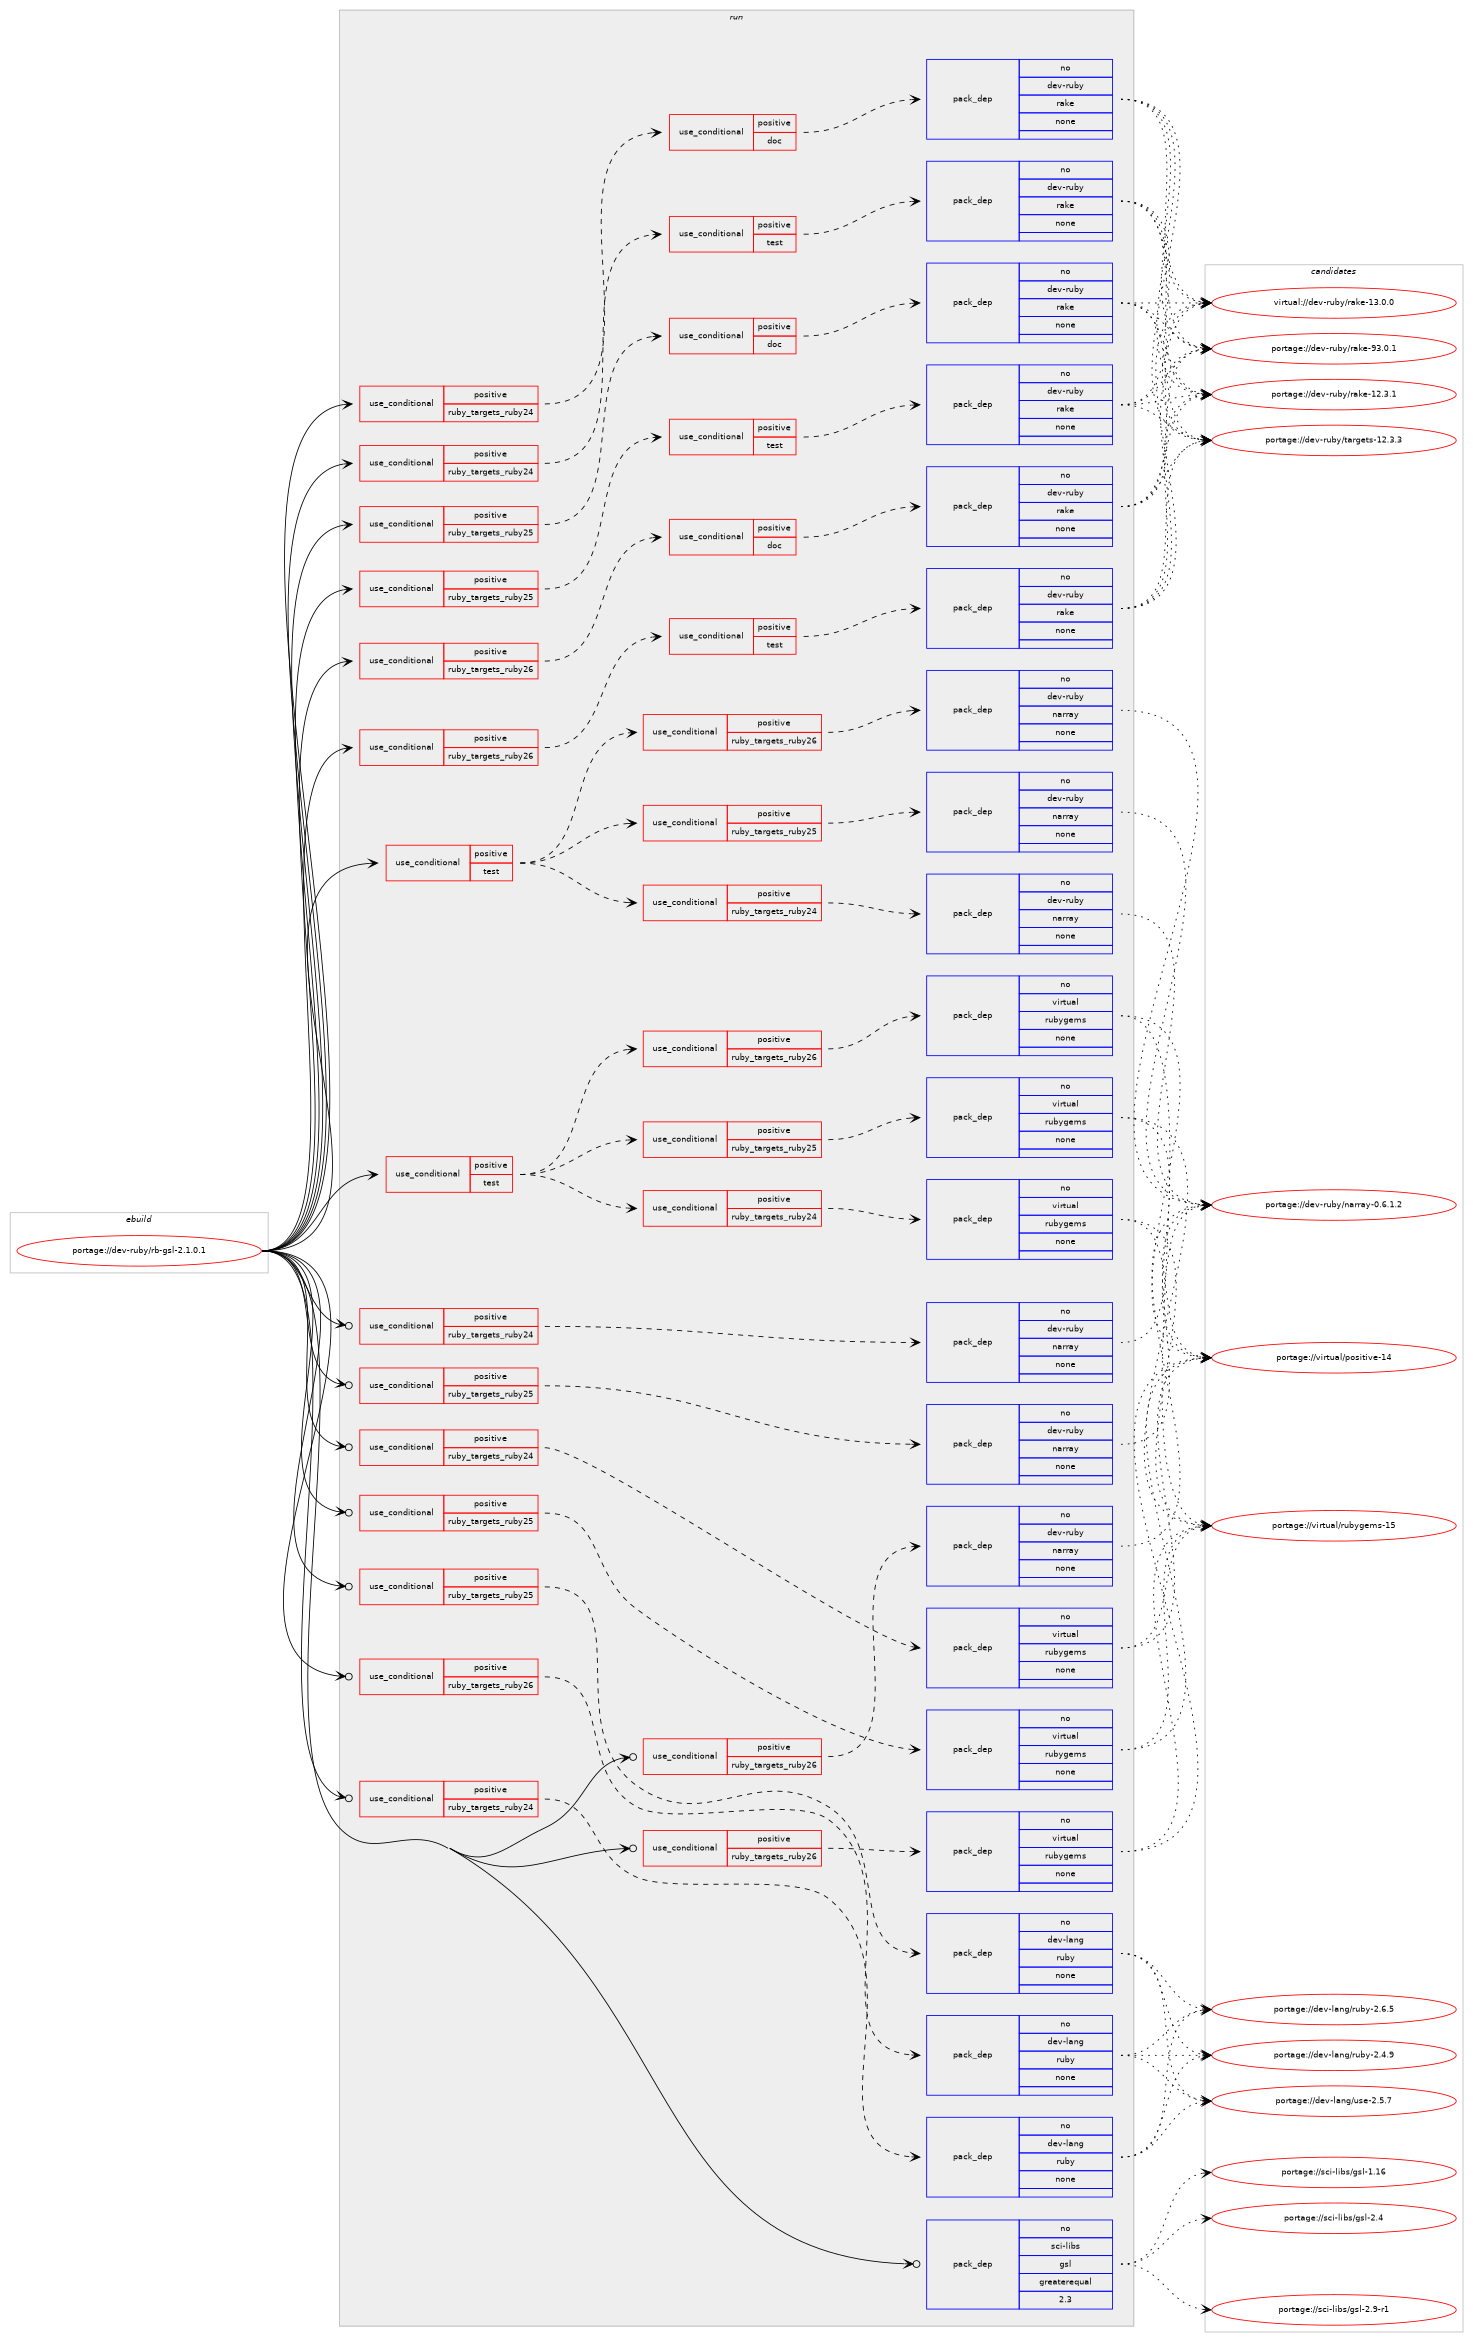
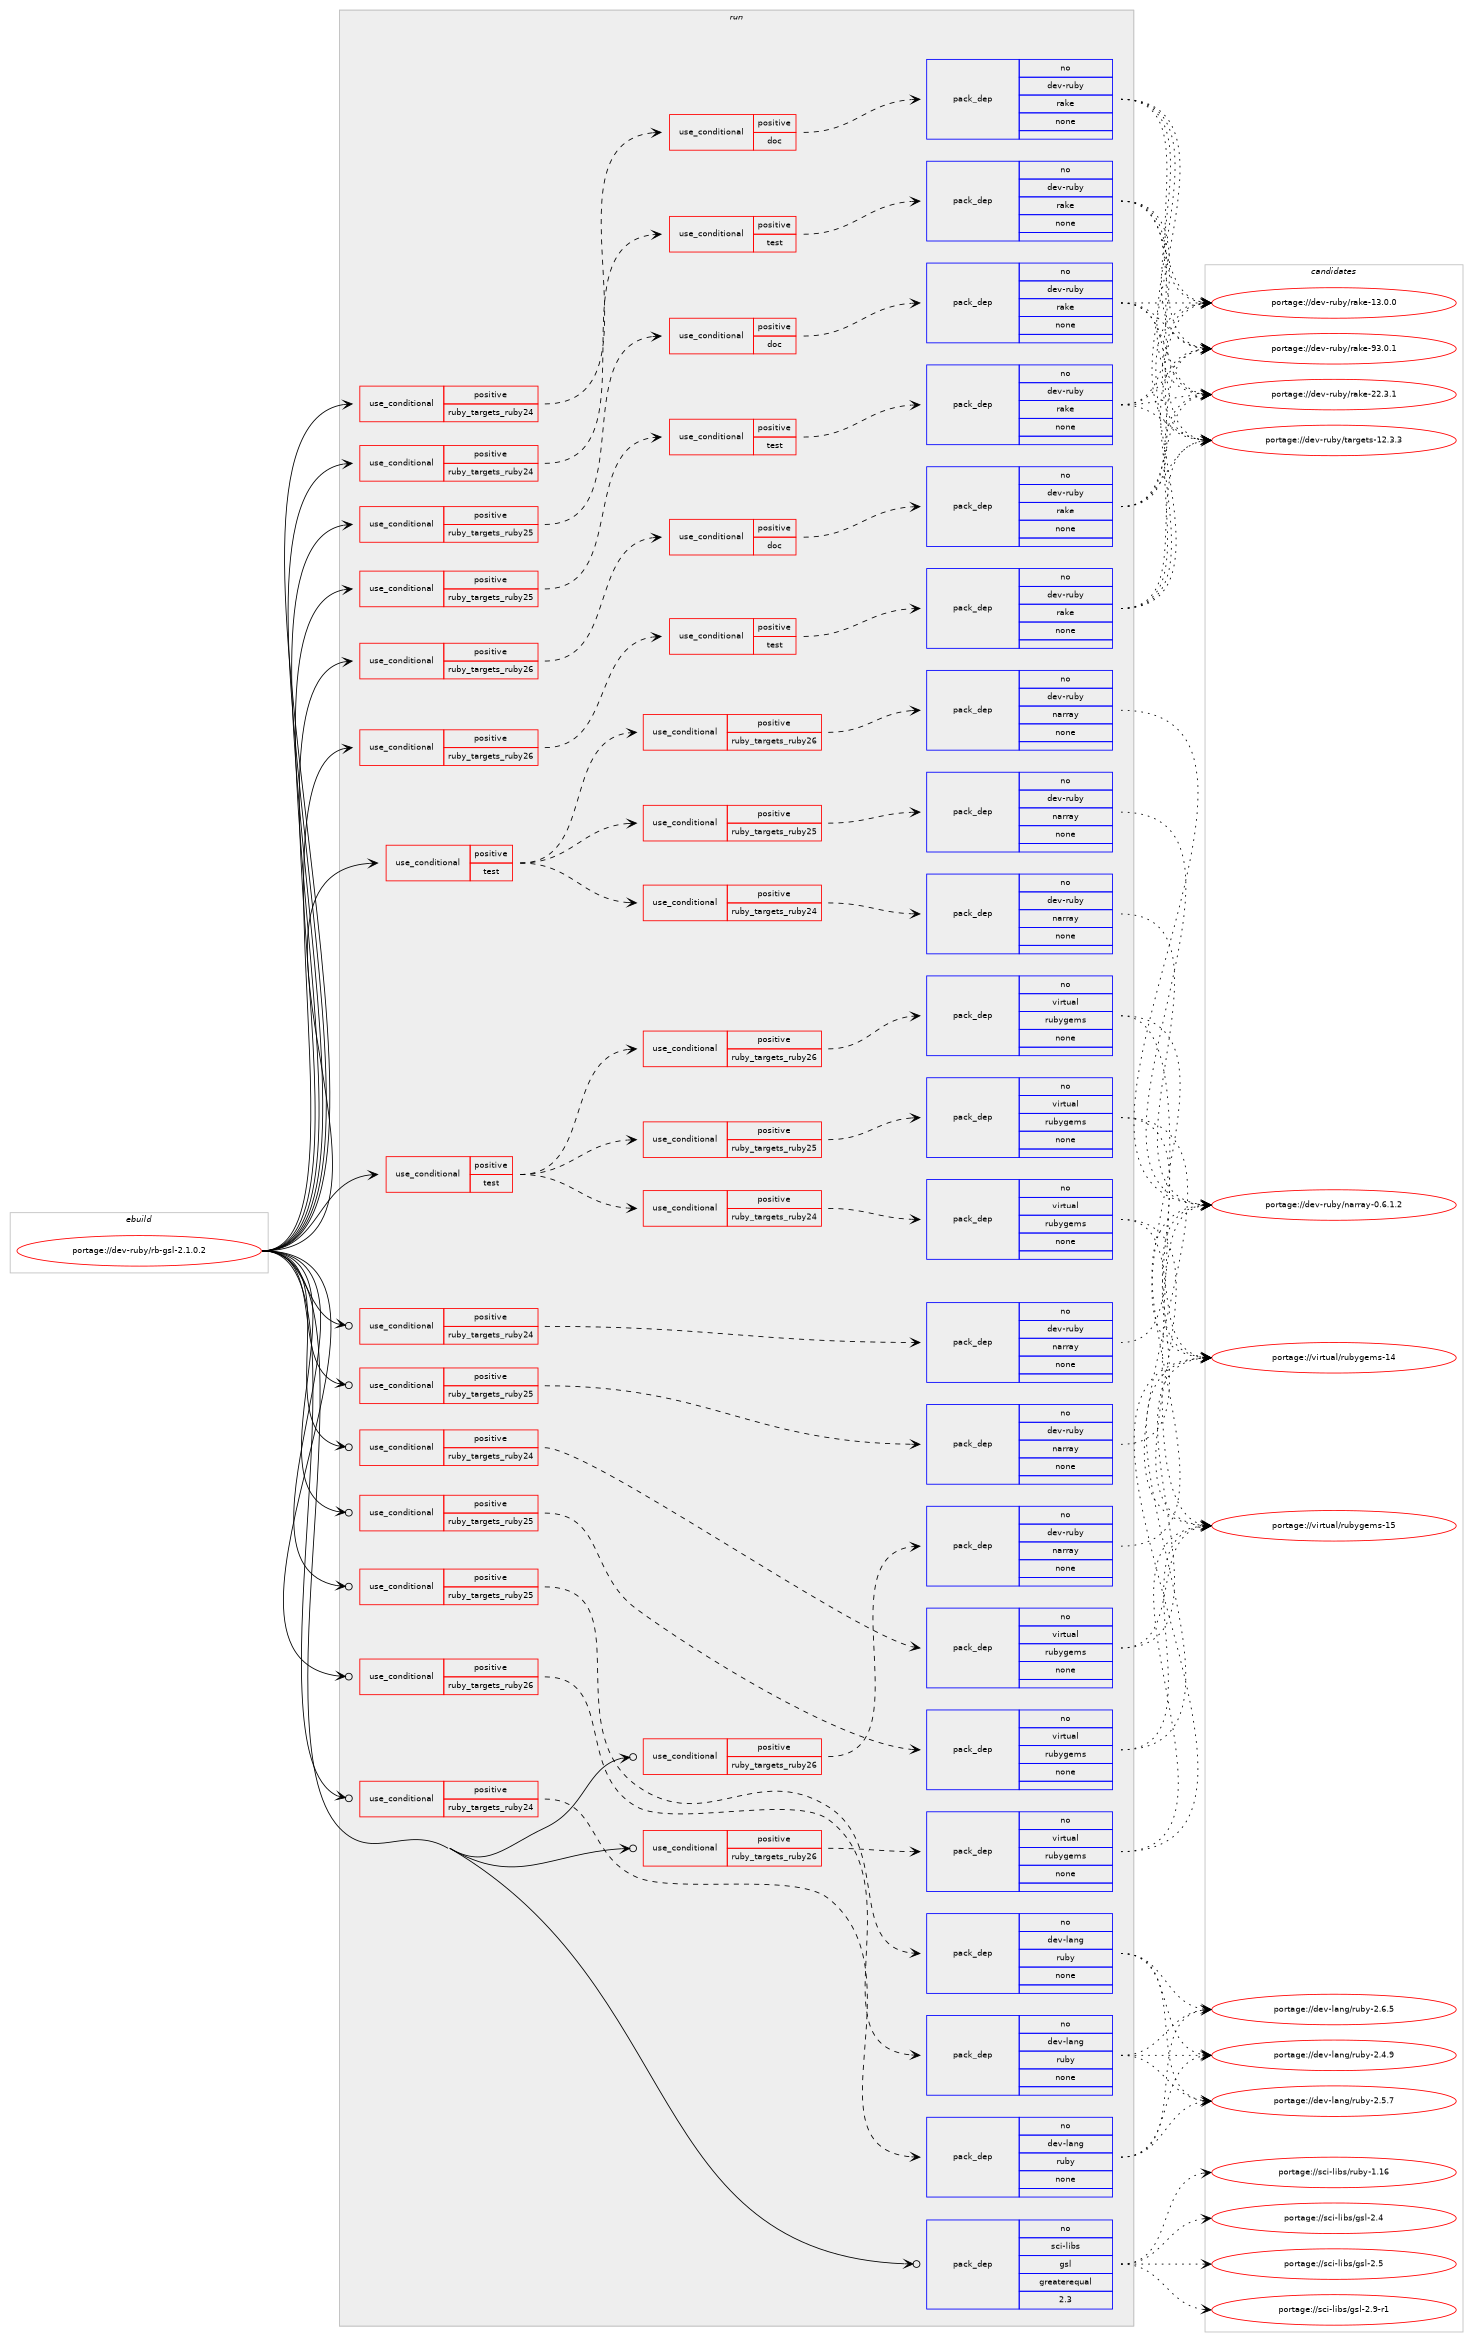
(1334, 303) -> (1334, 303)
(1334, 395) -> (1334, 395)
(139, 1251) -> (139, 1251)
(1334, 1358) -> (1334, 1358)
(1334, 2101) -> (1334, 2101)
(1334, 2172) -> (1334, 2172)
none -> (1334, 2264)
